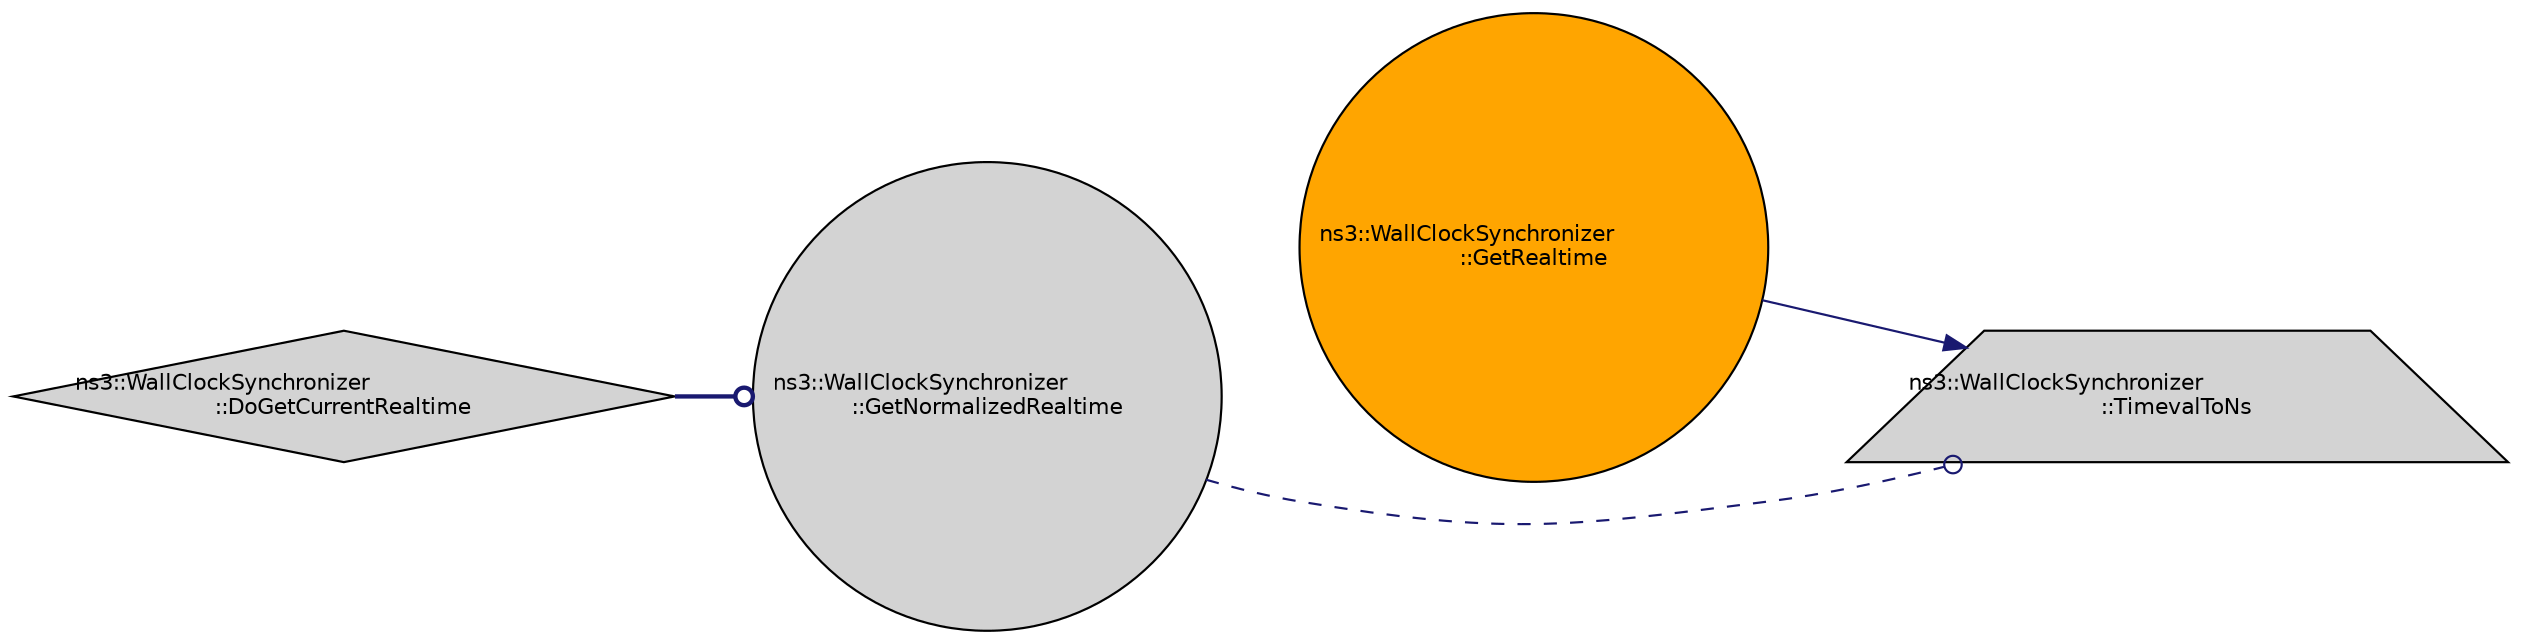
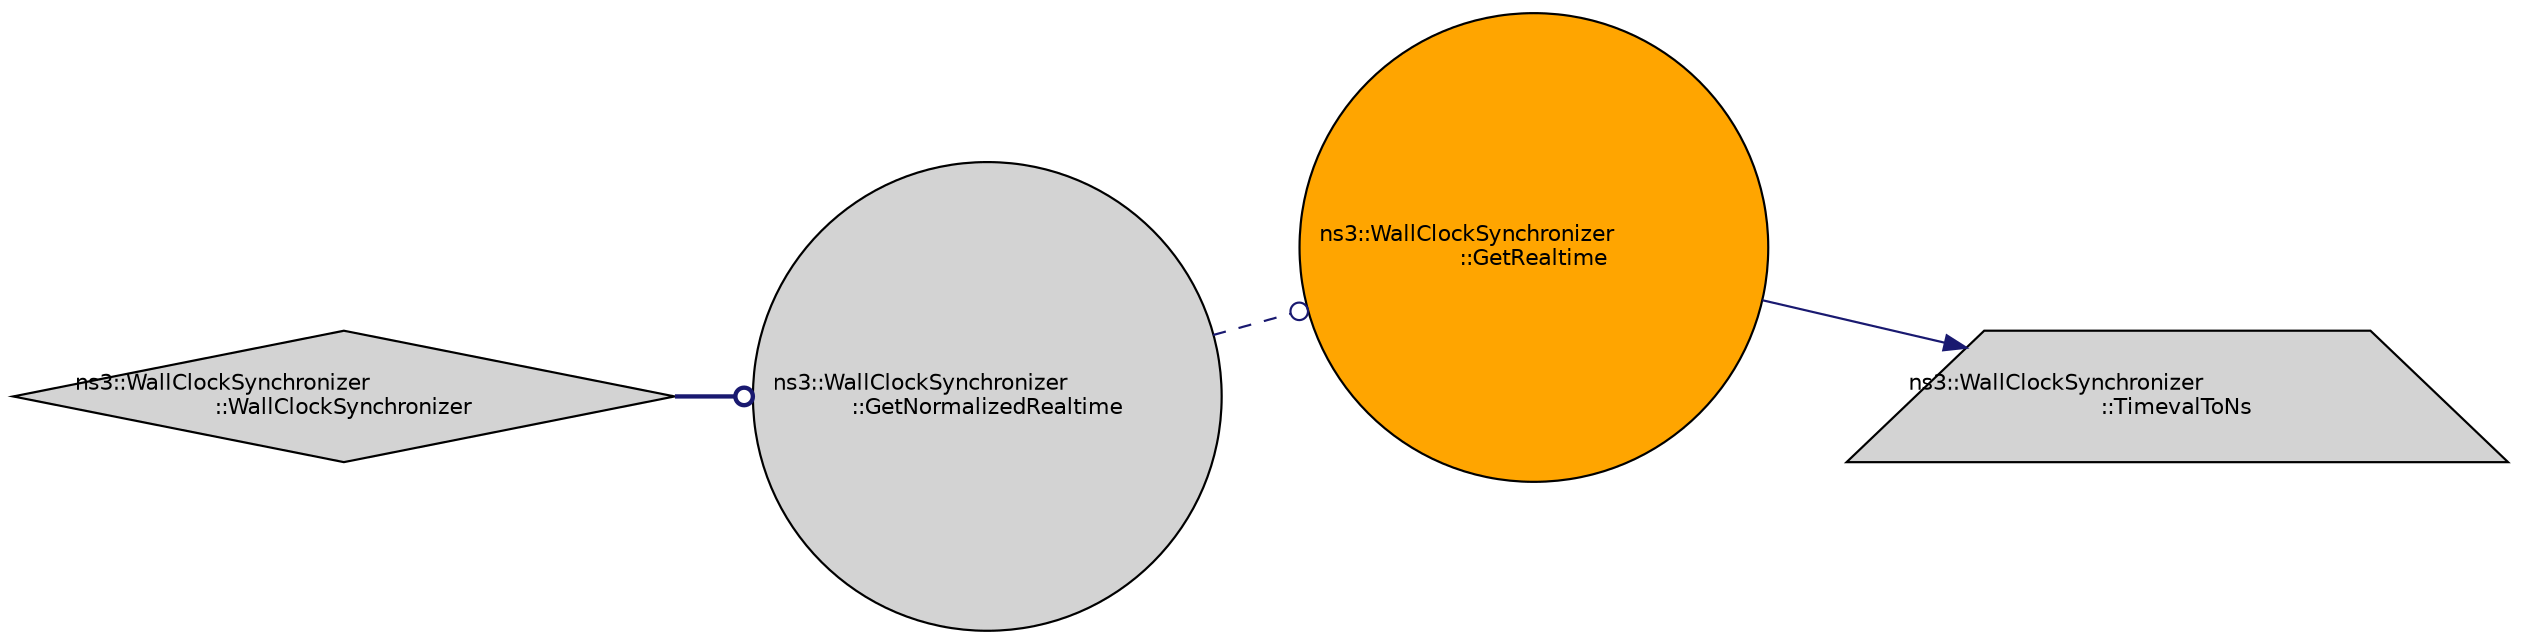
(344, 396) -> (344, 396)
(1575, 522) -> (1252, 324)
